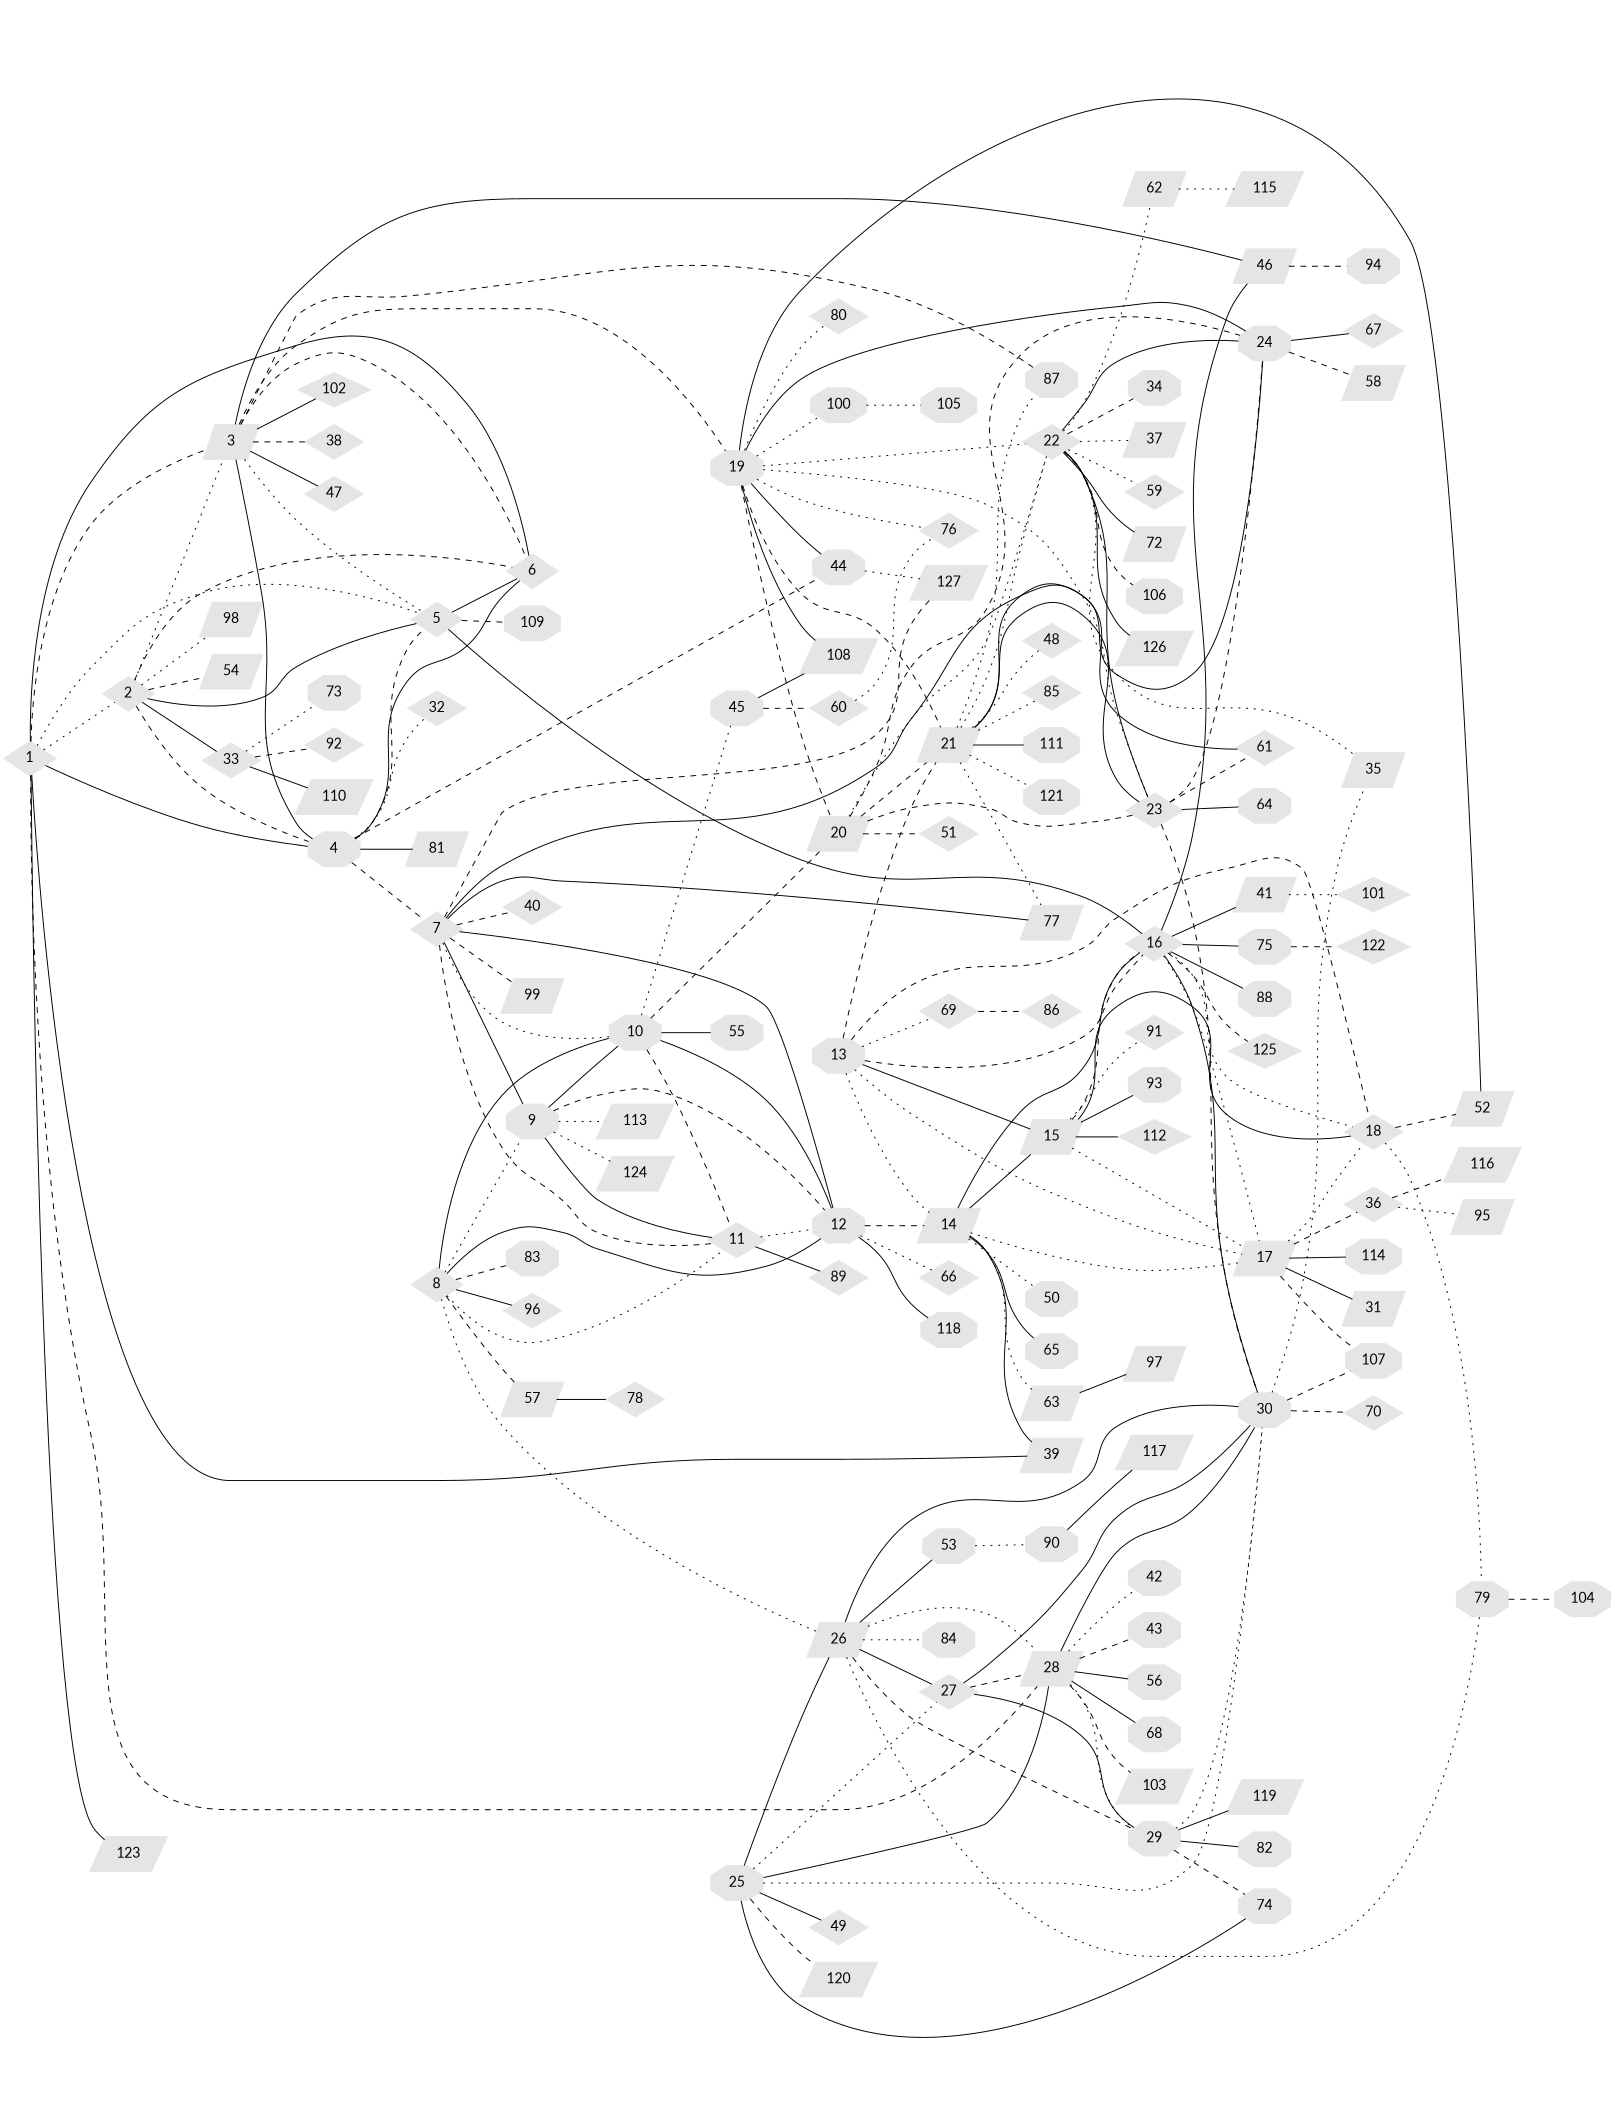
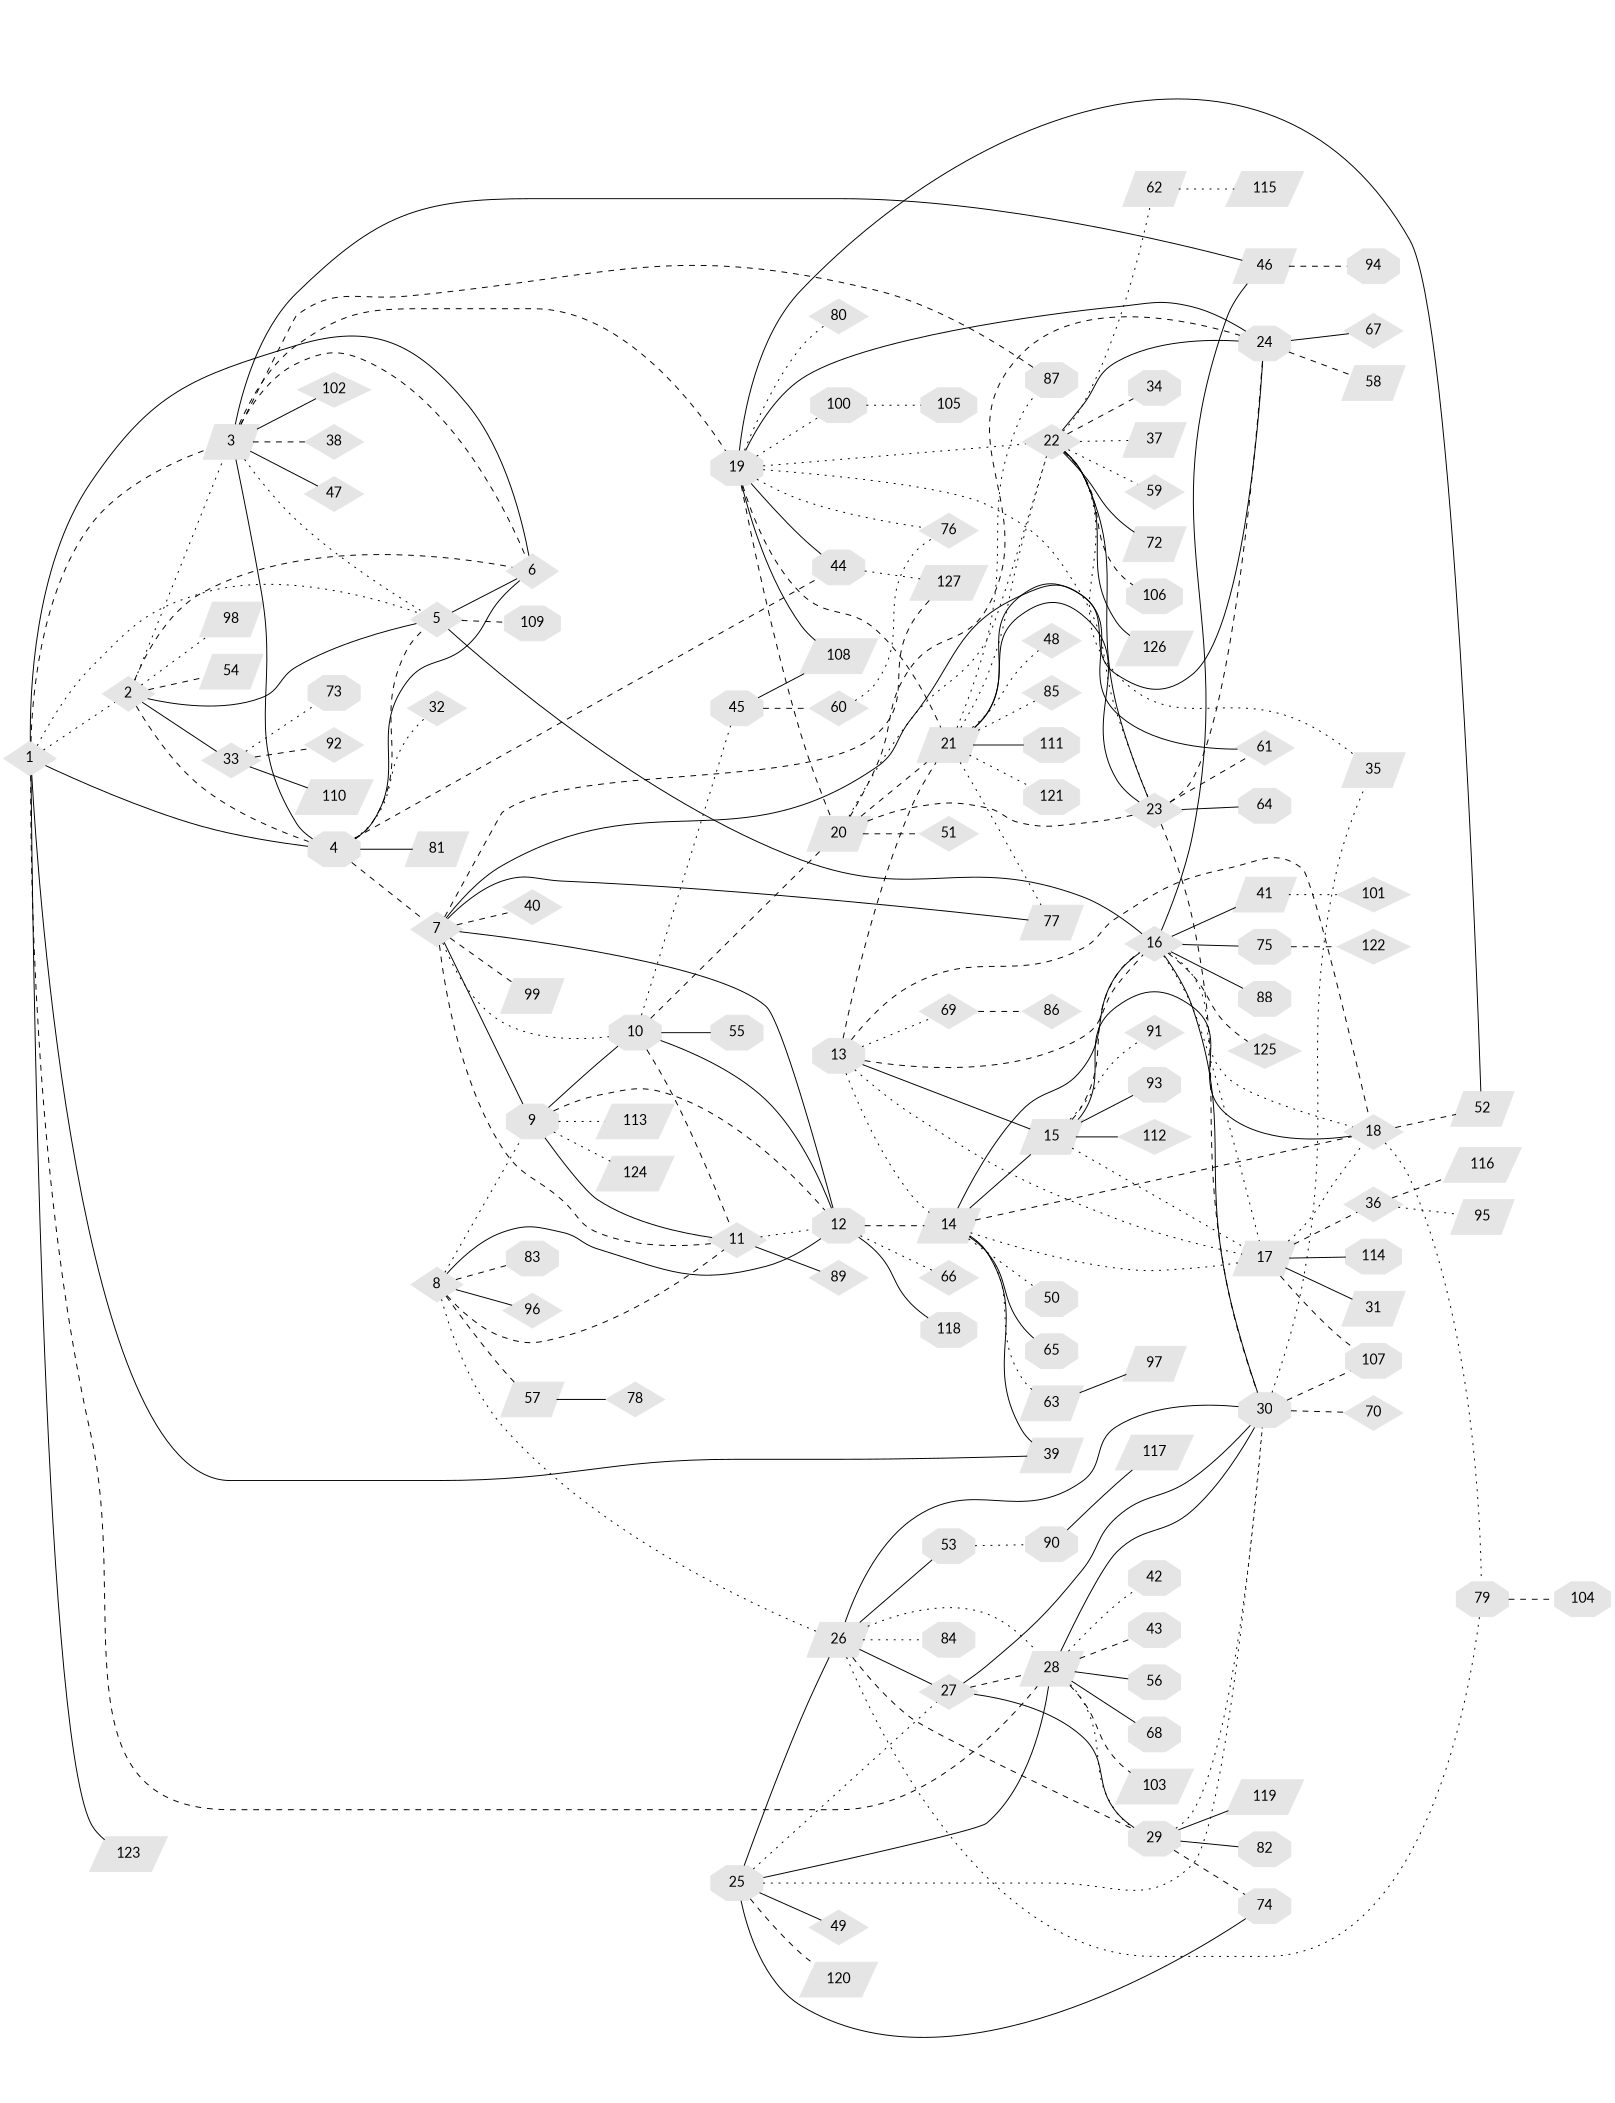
(480, 1128) -> none
none -> (1163, 1178)
(588, 1329) -> (588, 1329)
